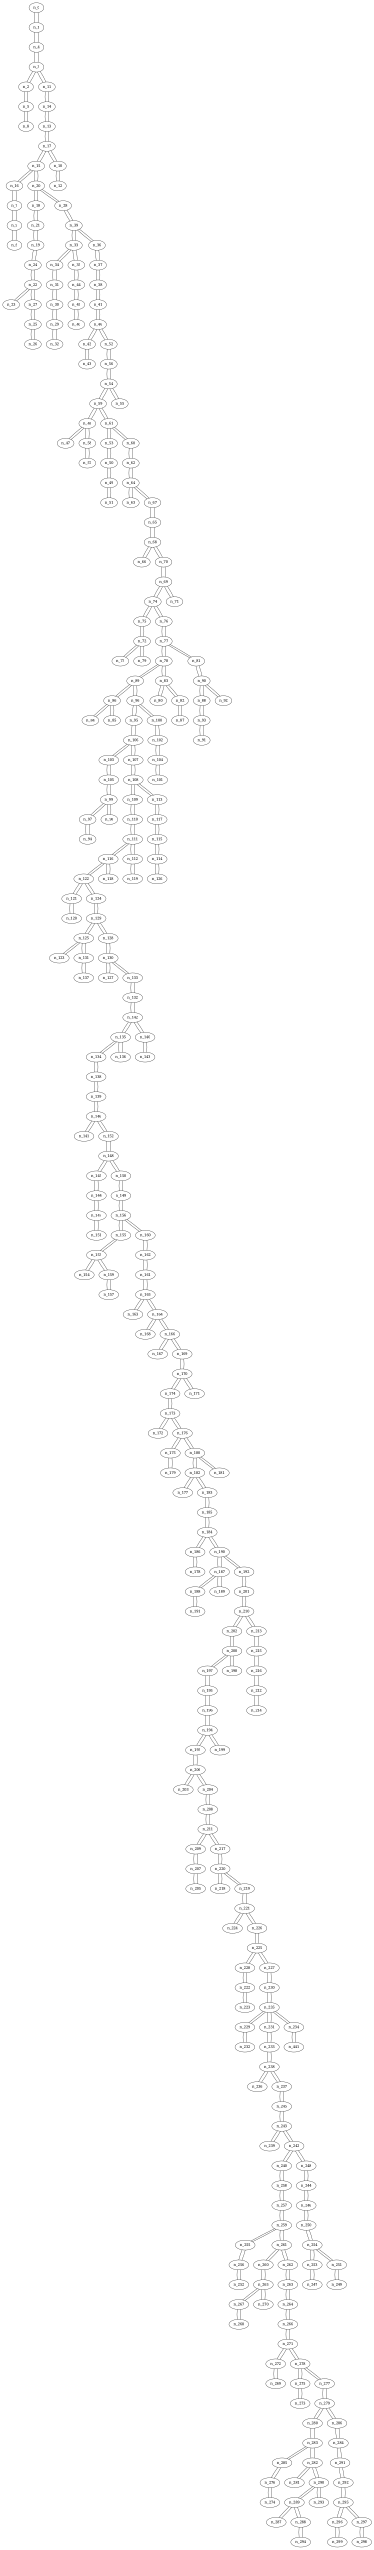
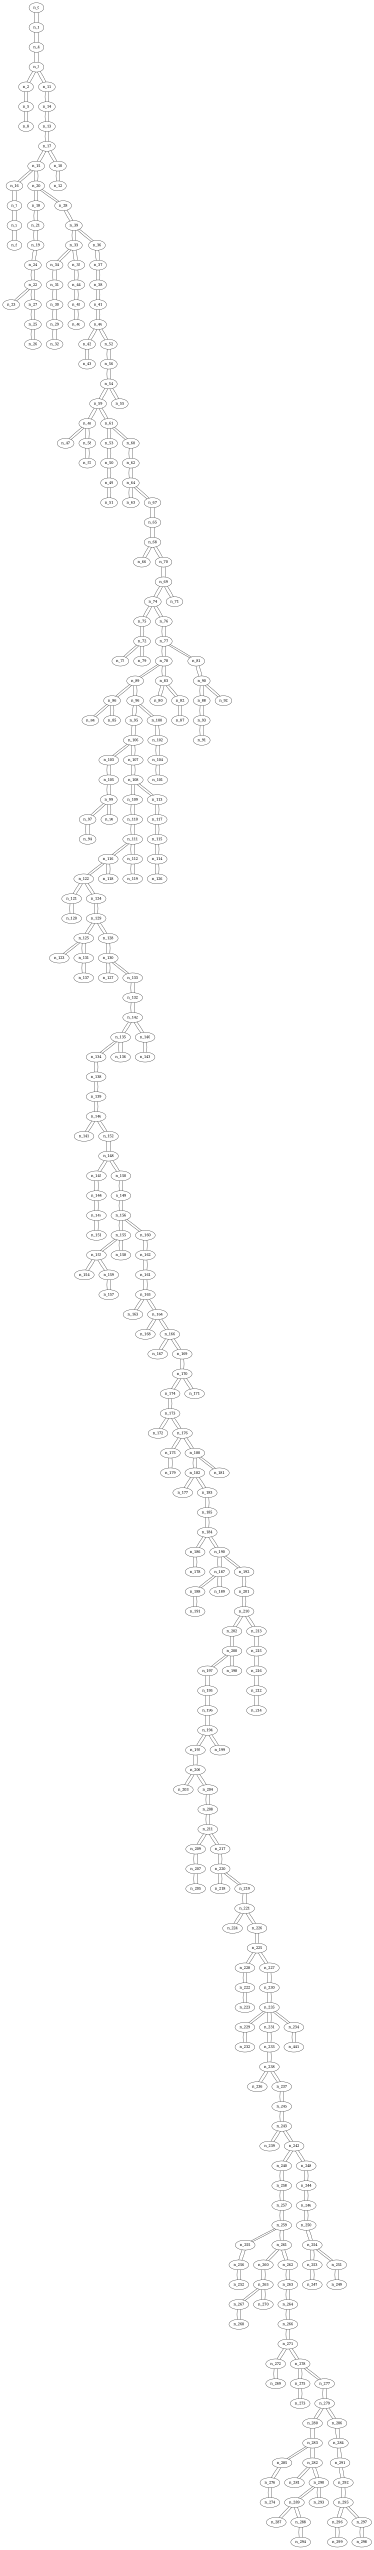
none -> (121, 1255)
